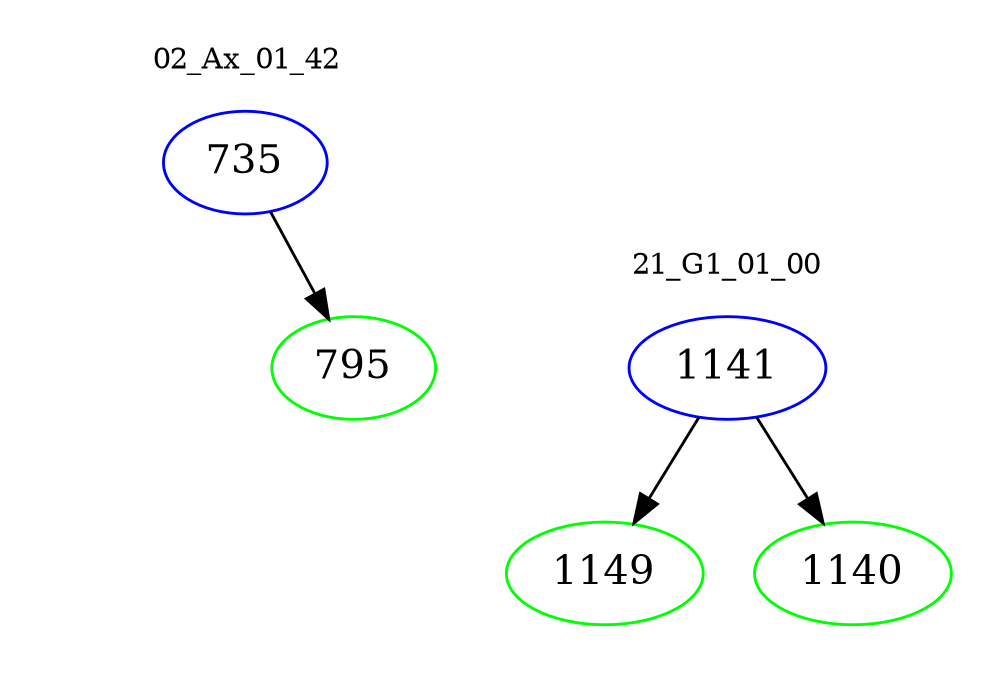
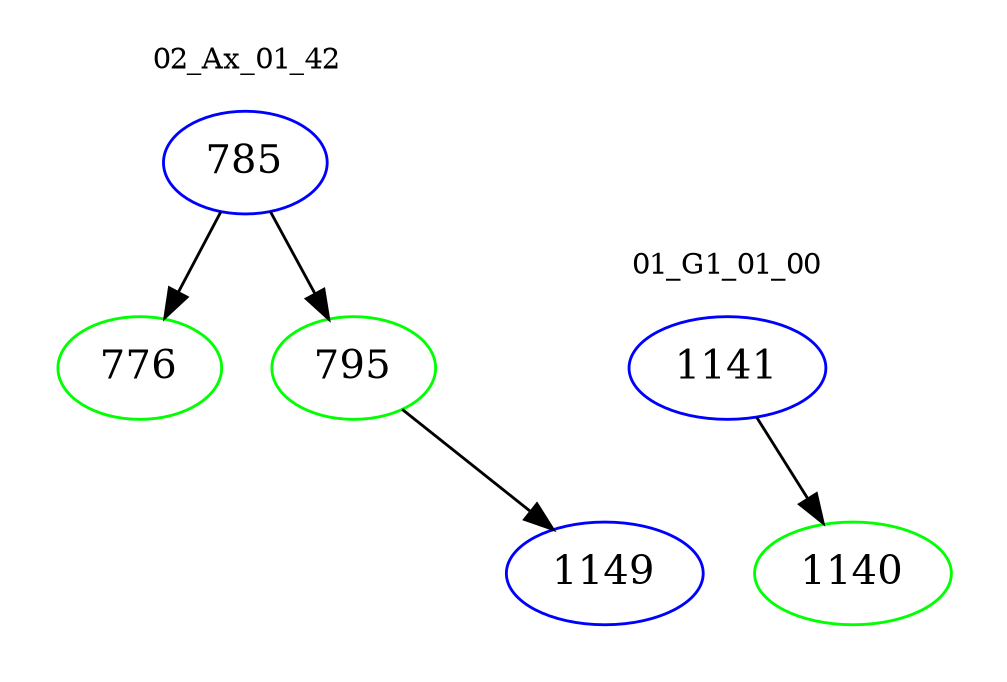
(245, 163) -> (245, 163)
(727, 267) -> (727, 267)
none -> (140, 368)
(674, 458) -> (466, 460)
(605, 573) -> (605, 573)
